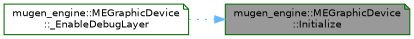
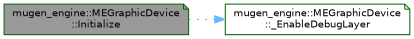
(202, 19) -> (202, 19)
